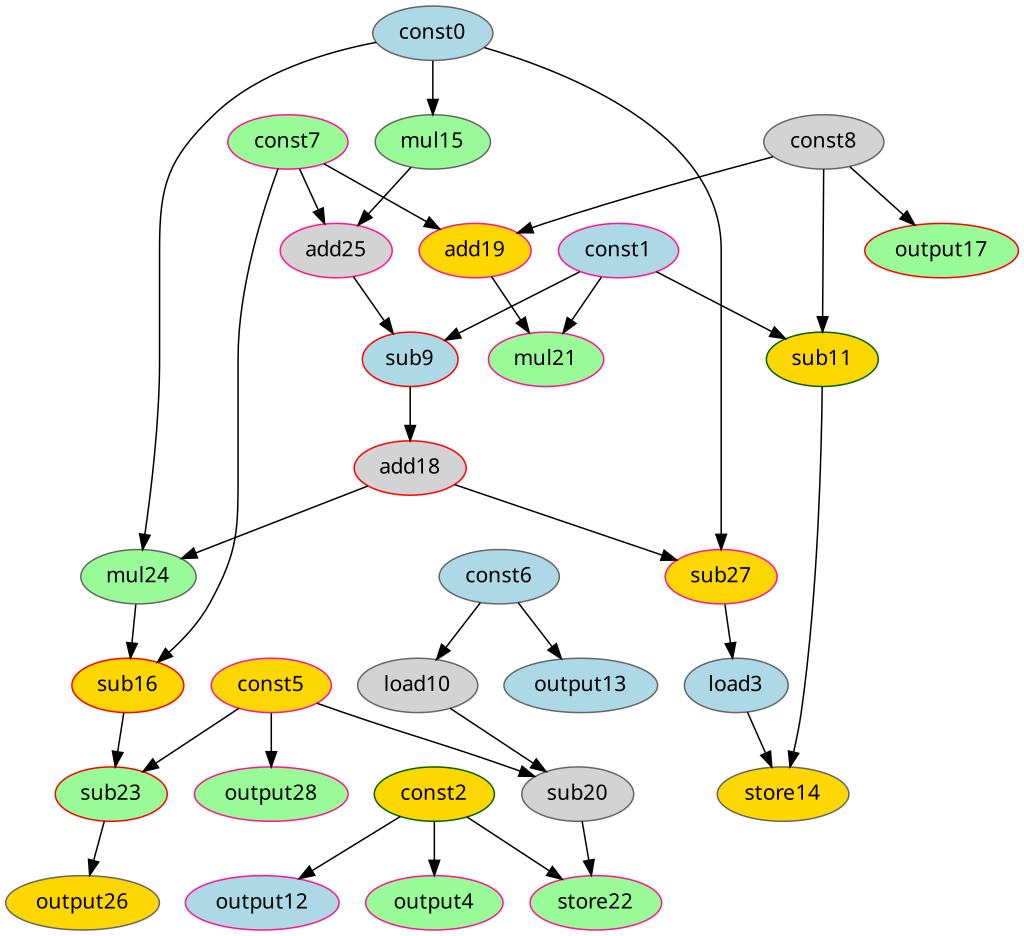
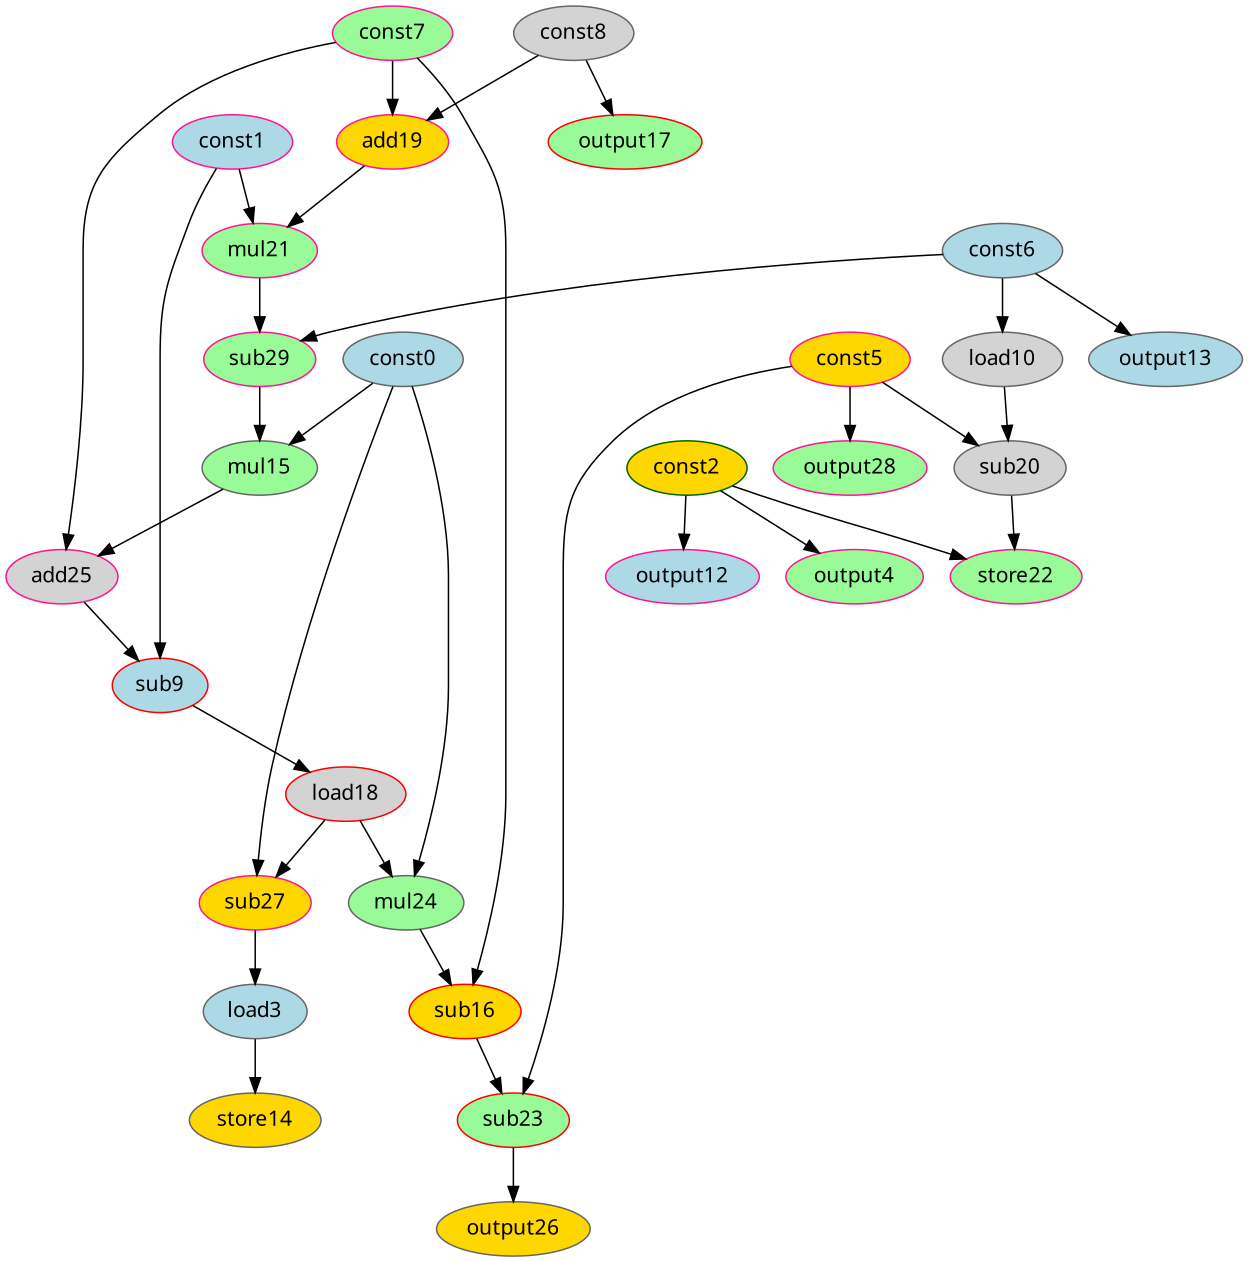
none -> (260, 359)
(822, 359) -> none
(410, 468) -> (346, 794)
